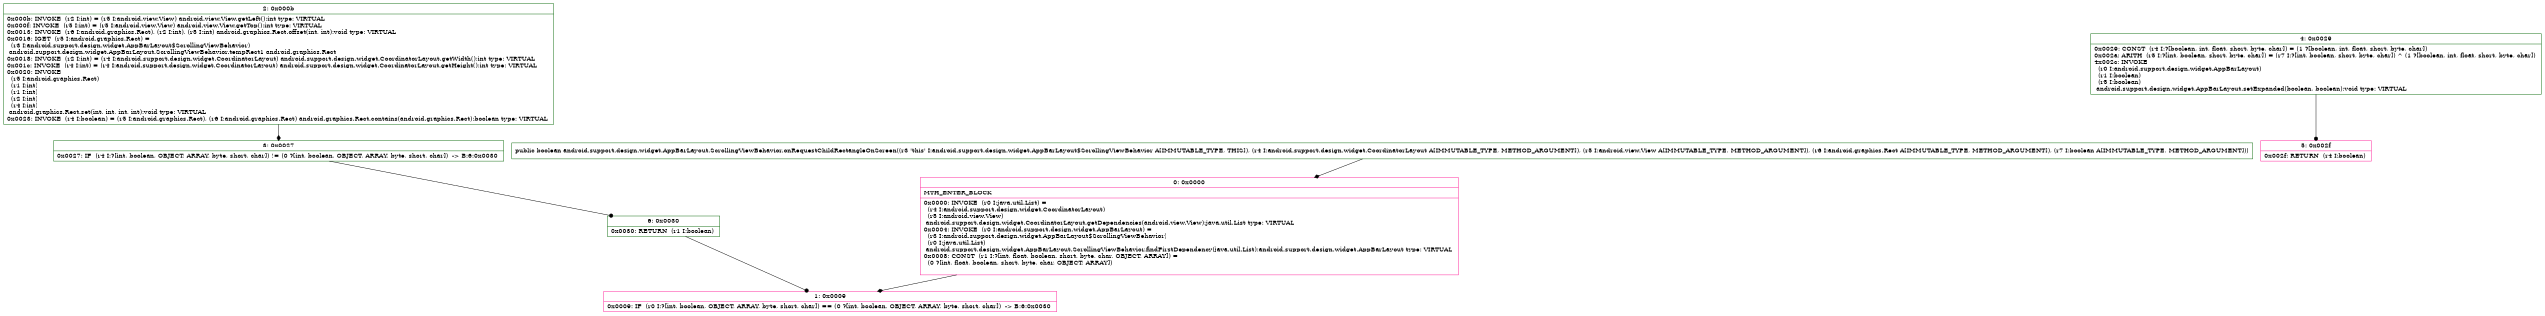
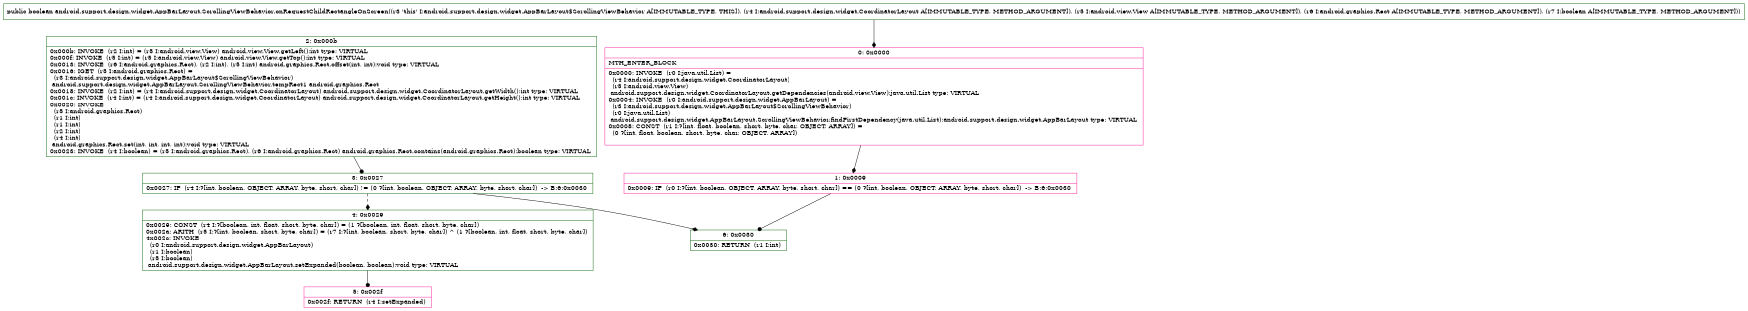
(279, 130) -> (357, 163)
(2316, 156) -> (368, 302)
(469, 188) -> (583, 208)
none -> (368, 199)
(664, 231) -> (738, 245)
(745, 263) -> (796, 211)
